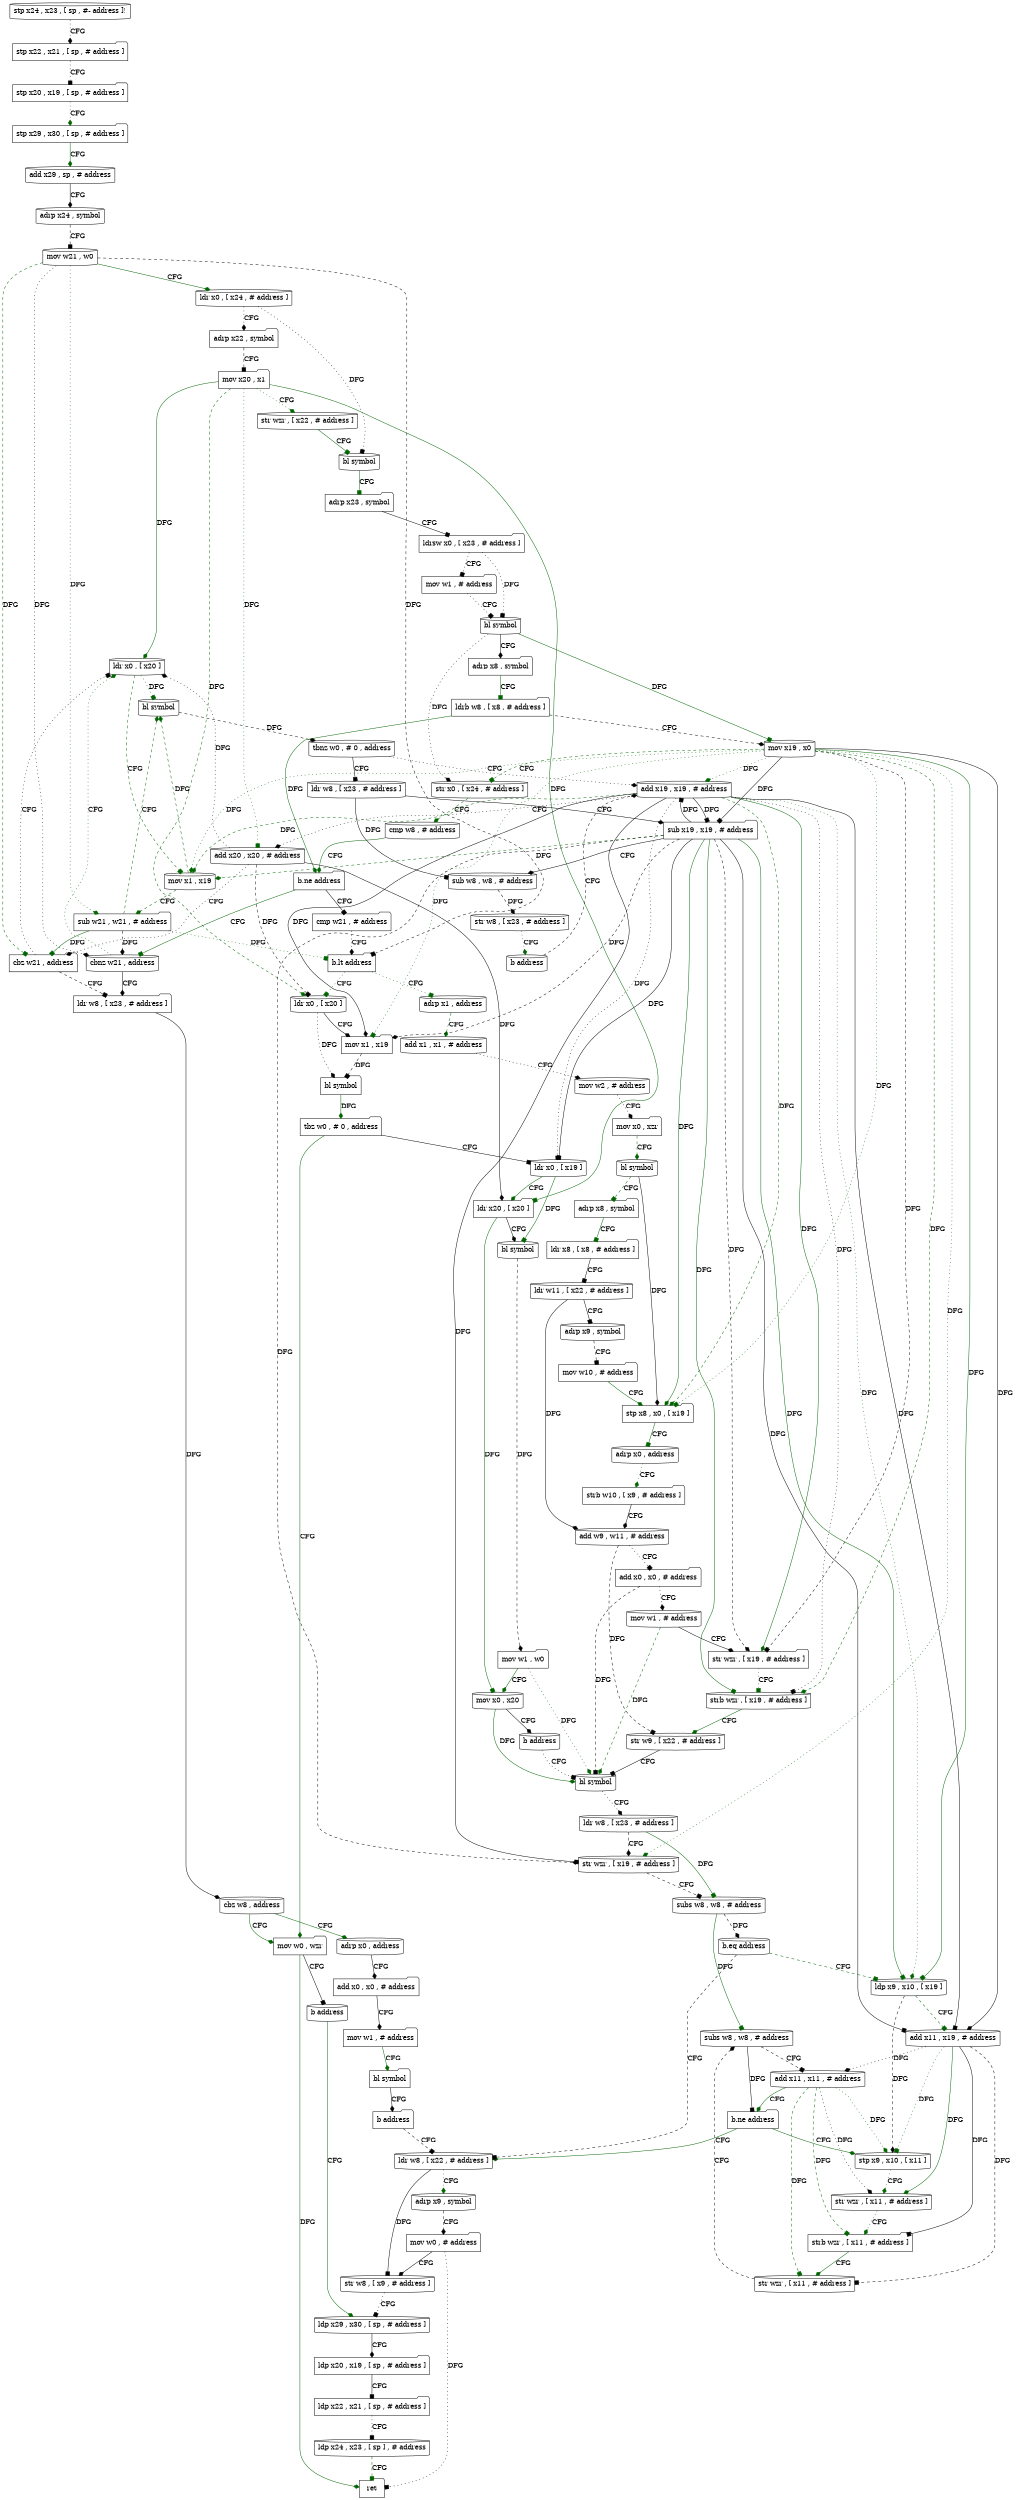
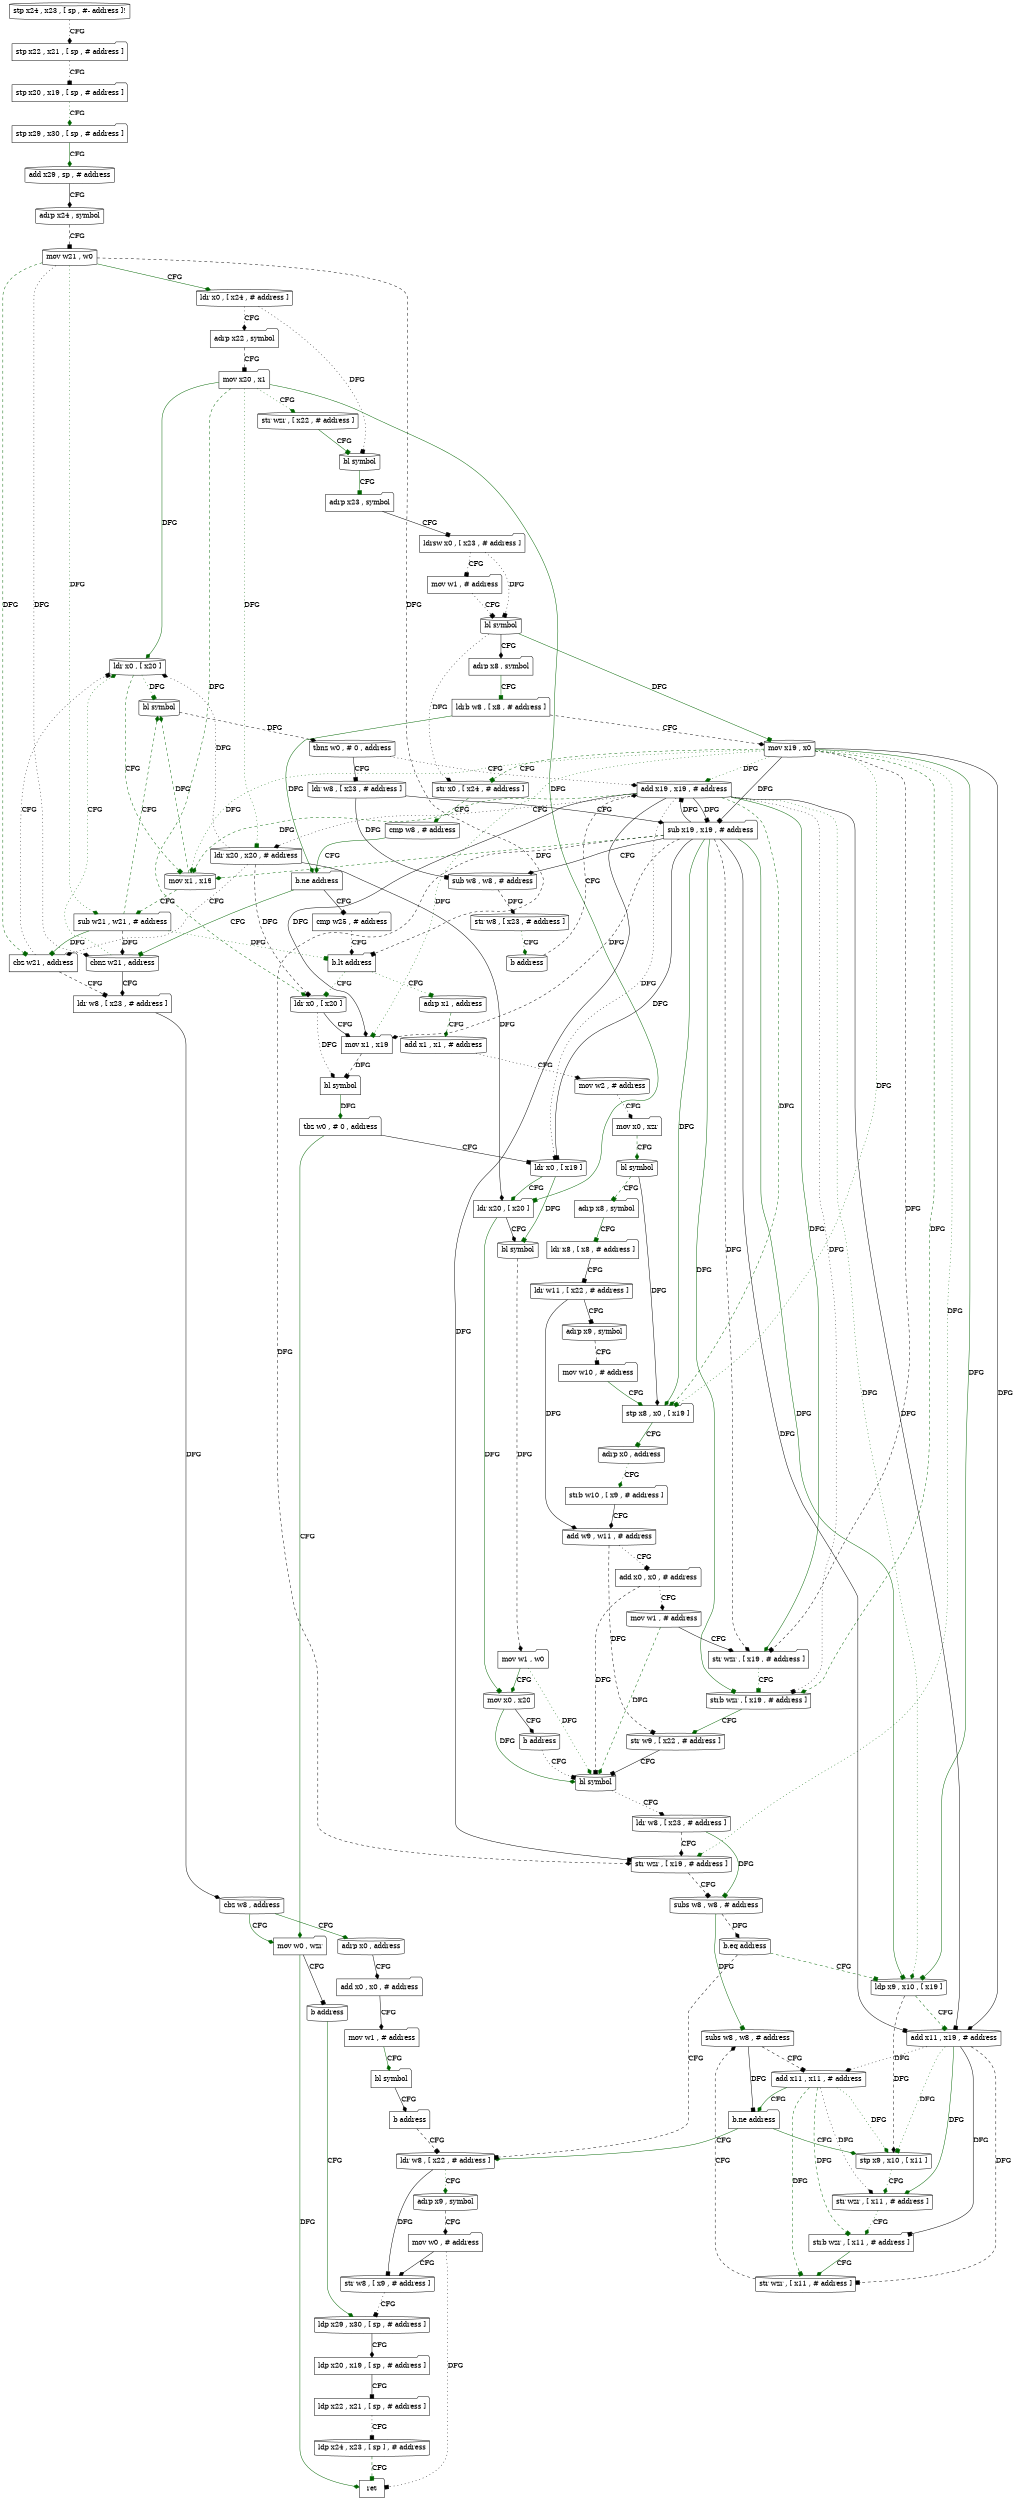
(258, 856) -> (256, 856)
(352, 922) -> (352, 922)
